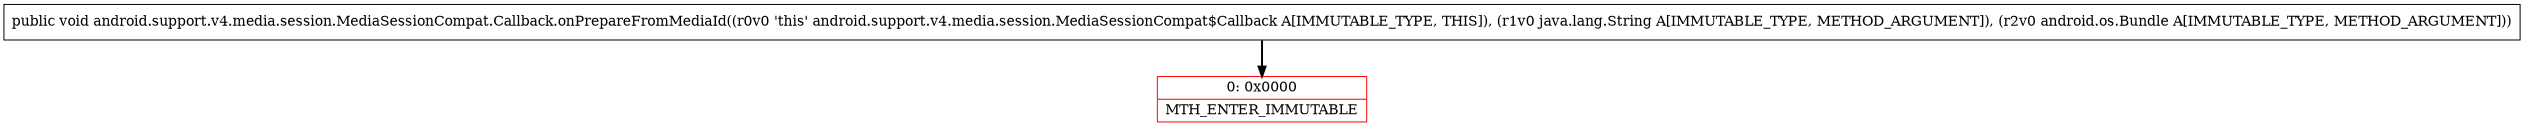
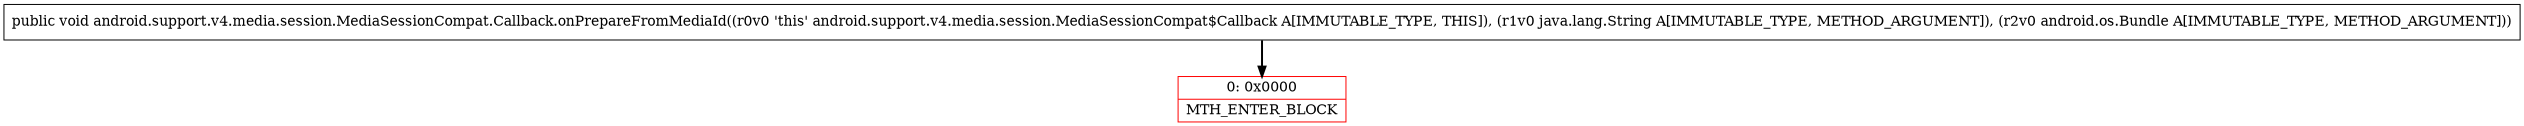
(1262, 110) -> (1262, 110)
